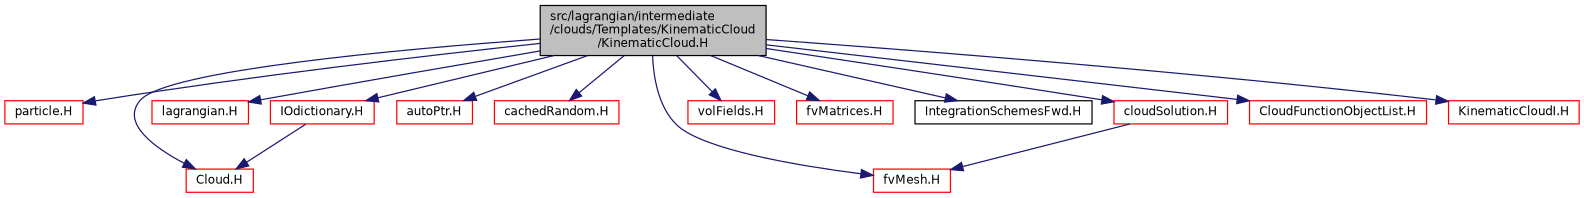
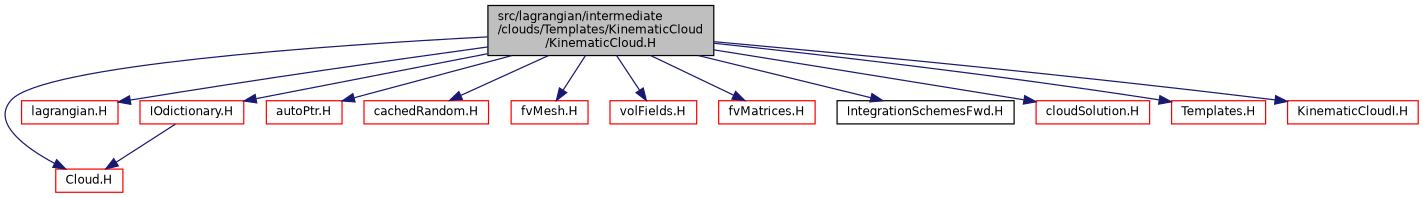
(44, 112) -> none
(1338, 112) -> (1219, 112)
(1046, 145) -> none
